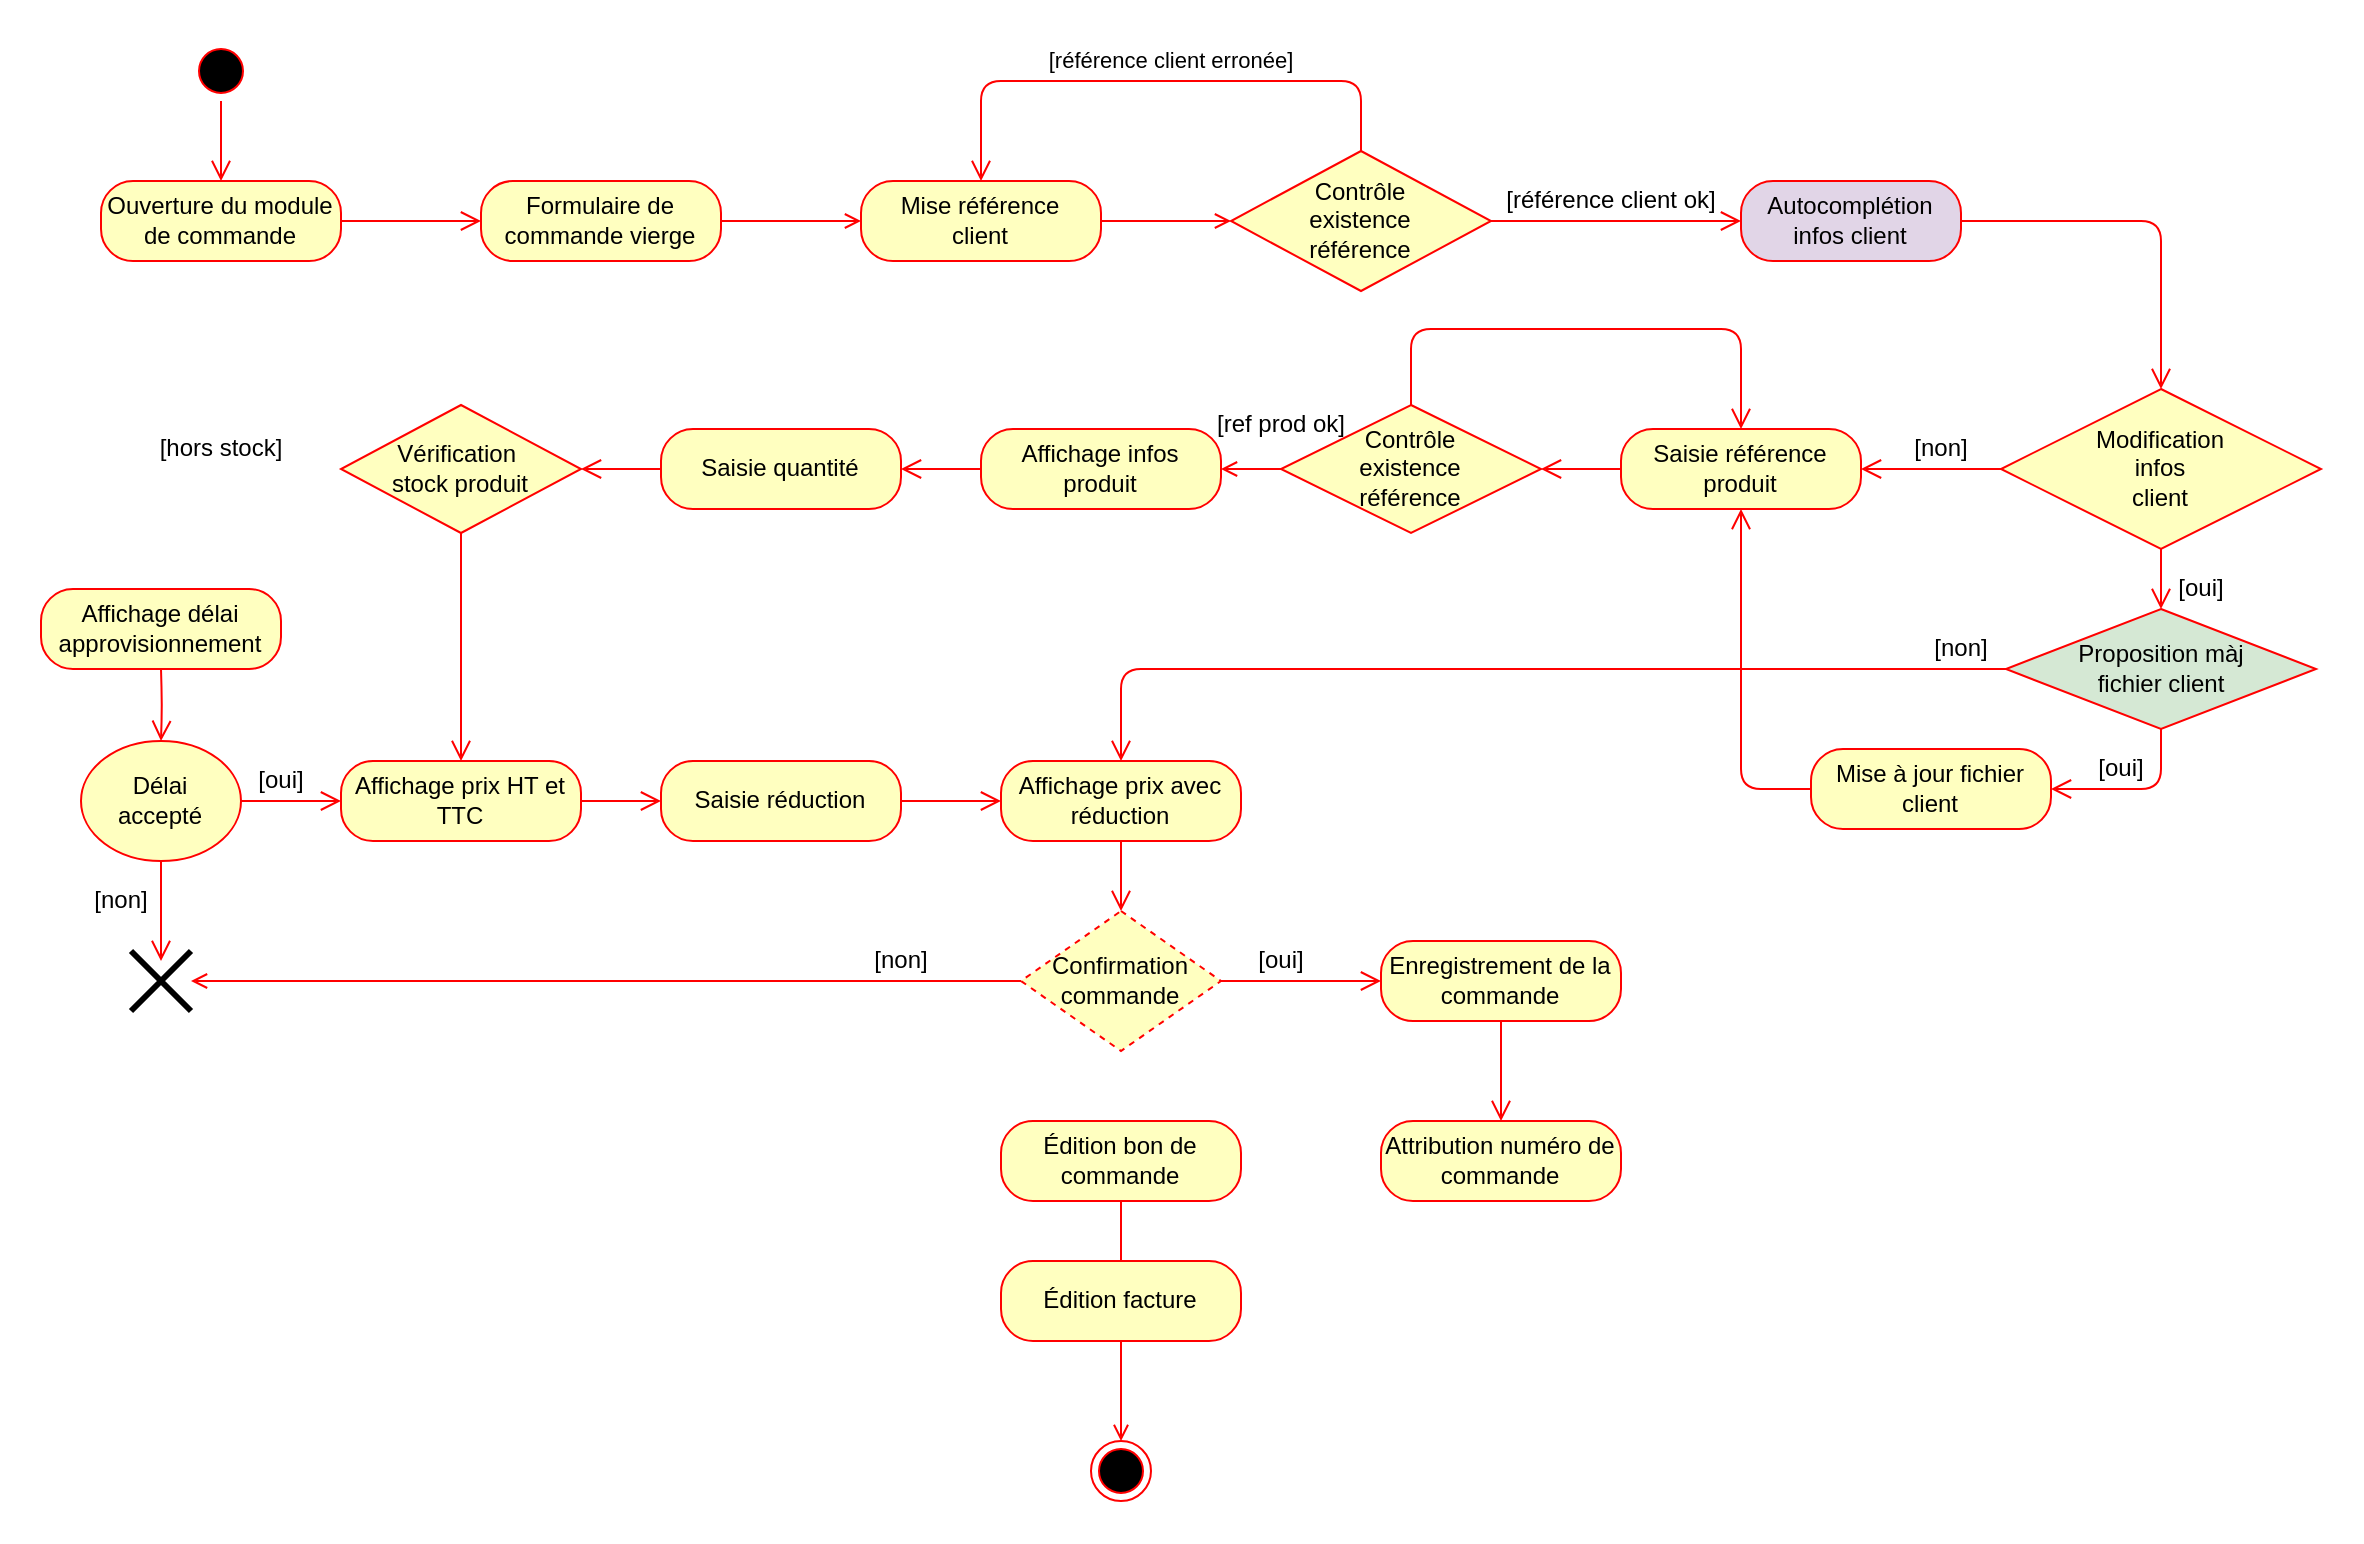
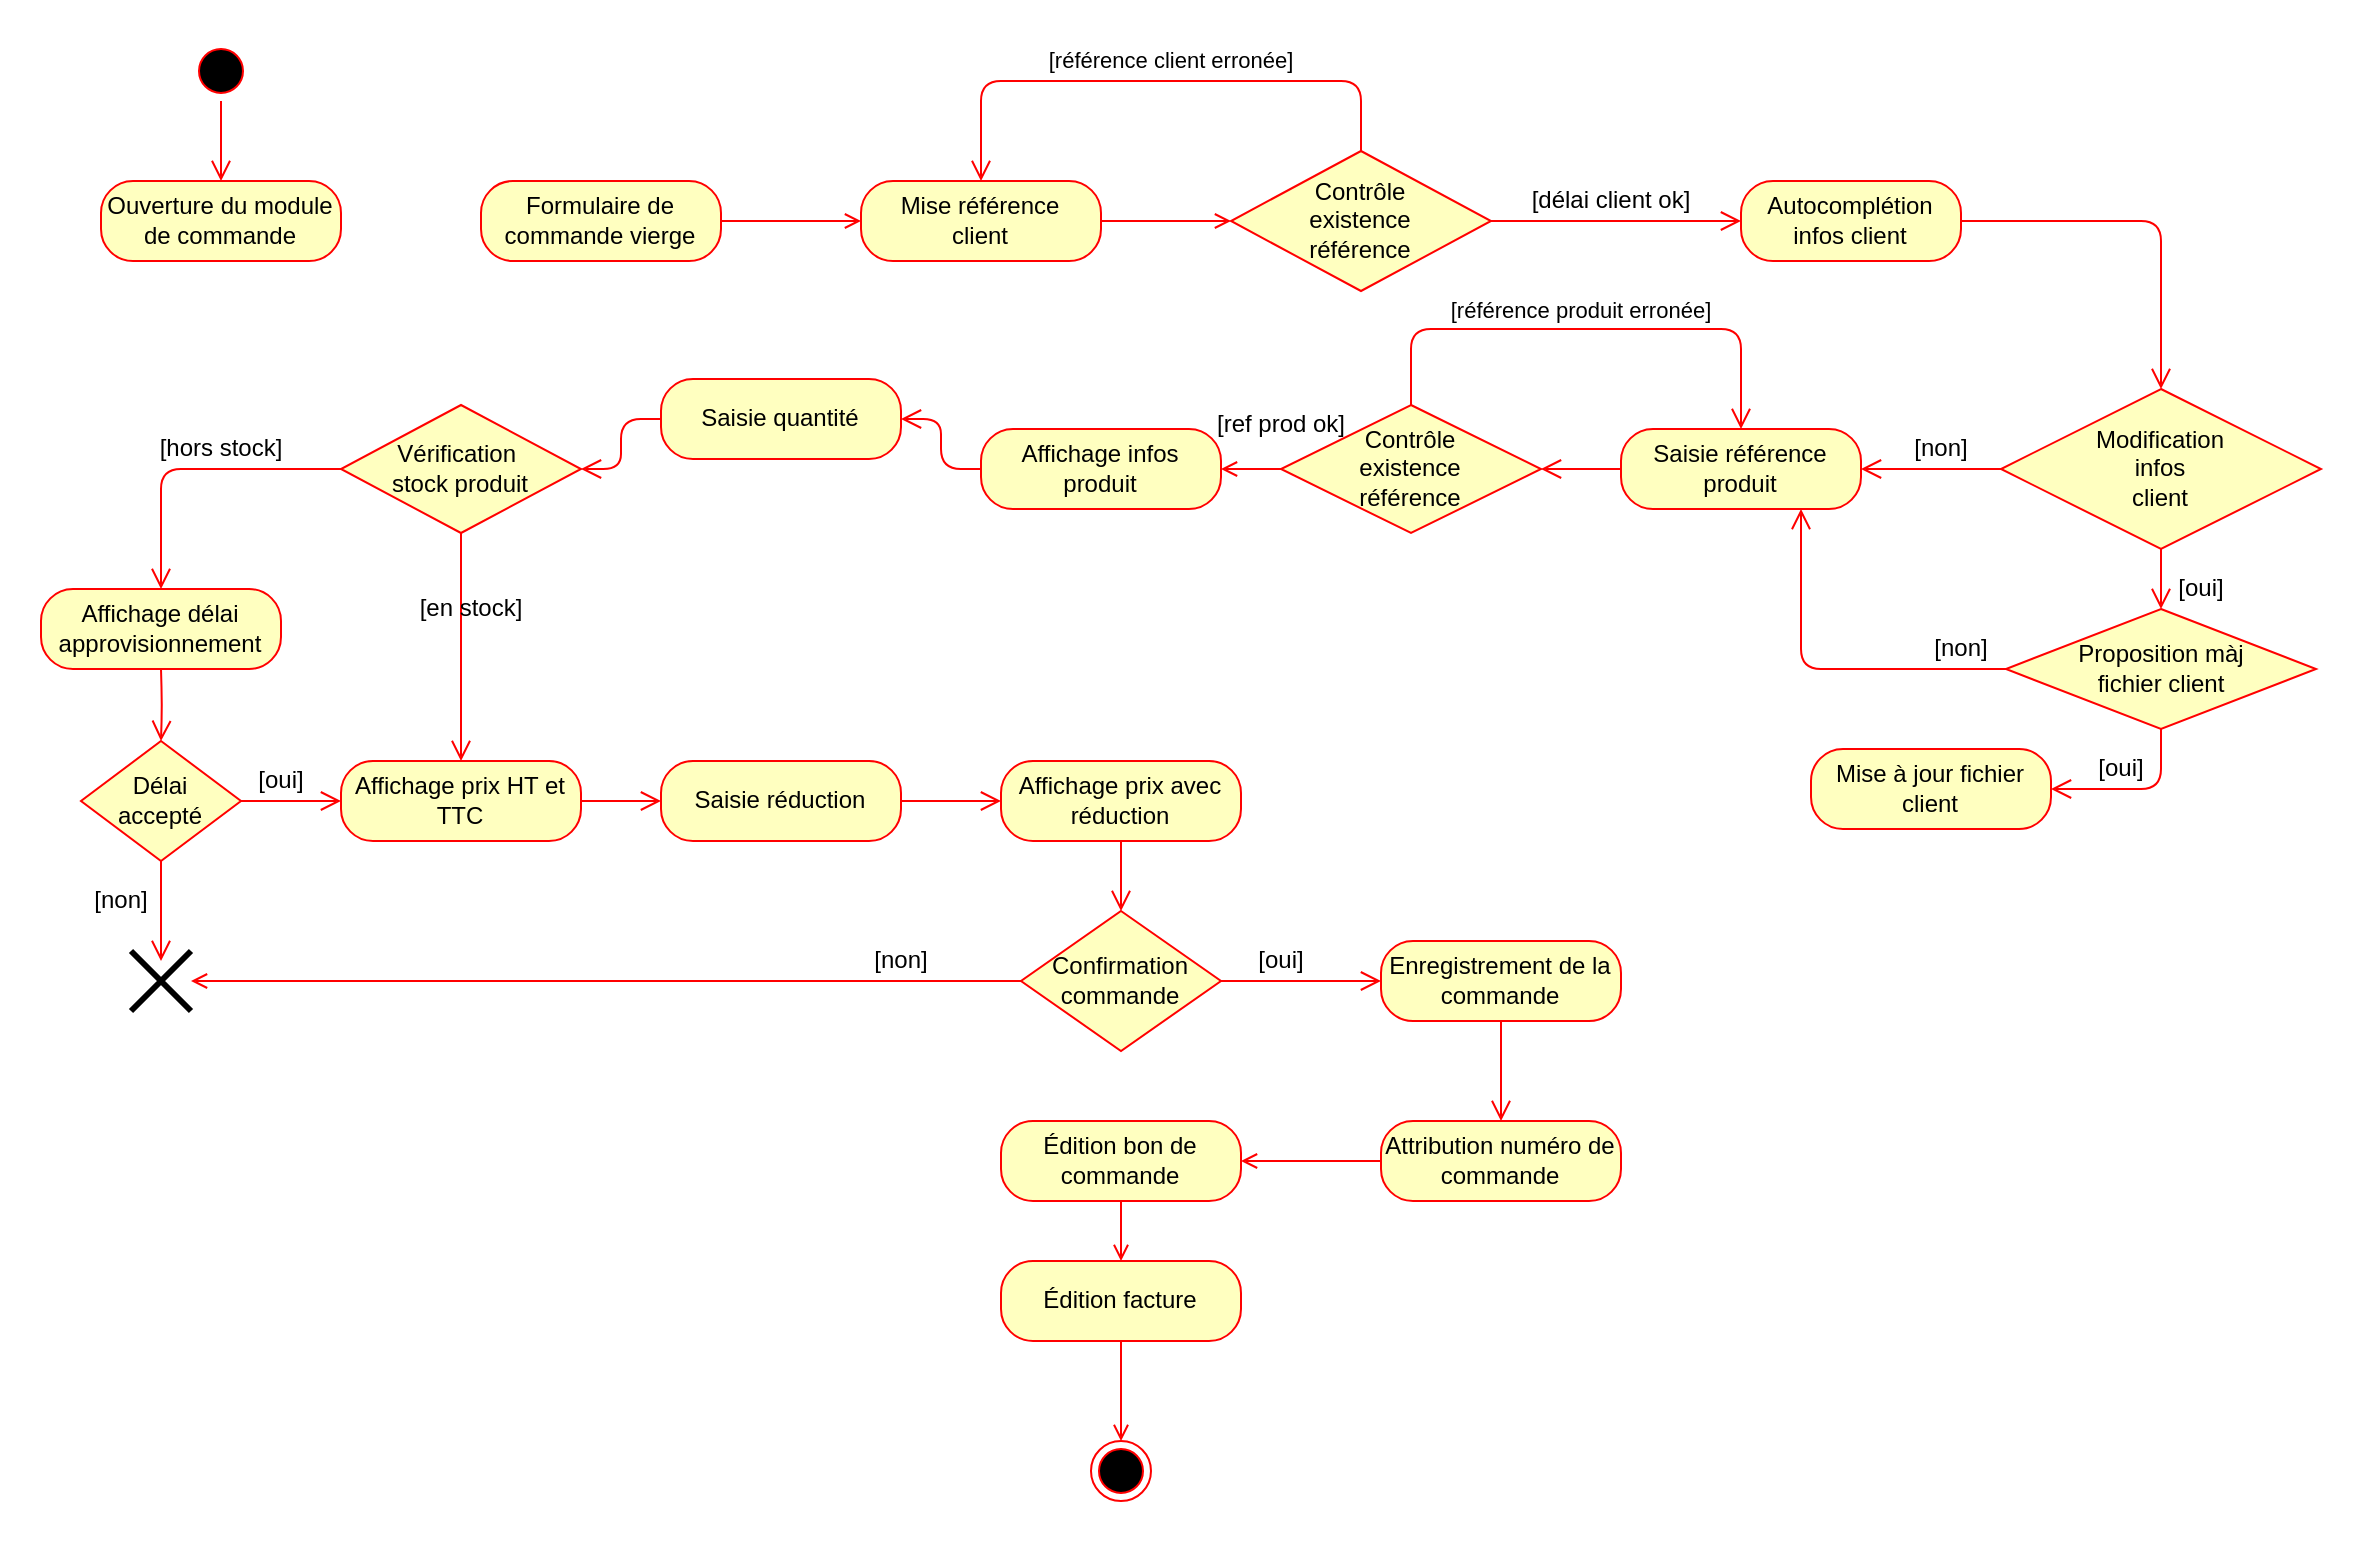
(1612, 201) -> (1612, 201)
(408, 221) -> none
(1851, 221) -> (1851, 221)
none -> (1581, 311)
none -> (201, 469)
(781, 469) -> (781, 419)
none -> (471, 609)
(1433, 669) -> (1801, 593)
(2161, 669) -> (2161, 669)
(1741, 680) -> none
(161, 801) -> (161, 801)
(1121, 981) -> (1121, 981)
none -> (1314, 1161)
(1121, 1254) -> (1121, 1252)
